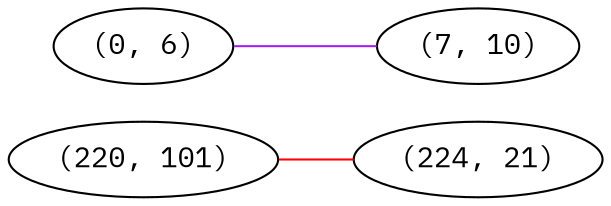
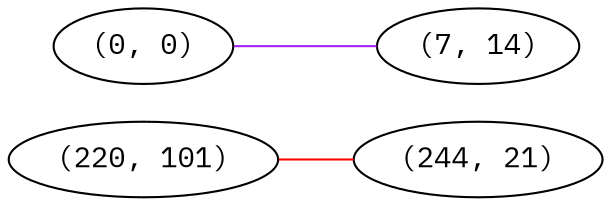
(143, 46) -> (143, 46)
(478, 46) -> (478, 46)
(478, 159) -> (478, 159)
